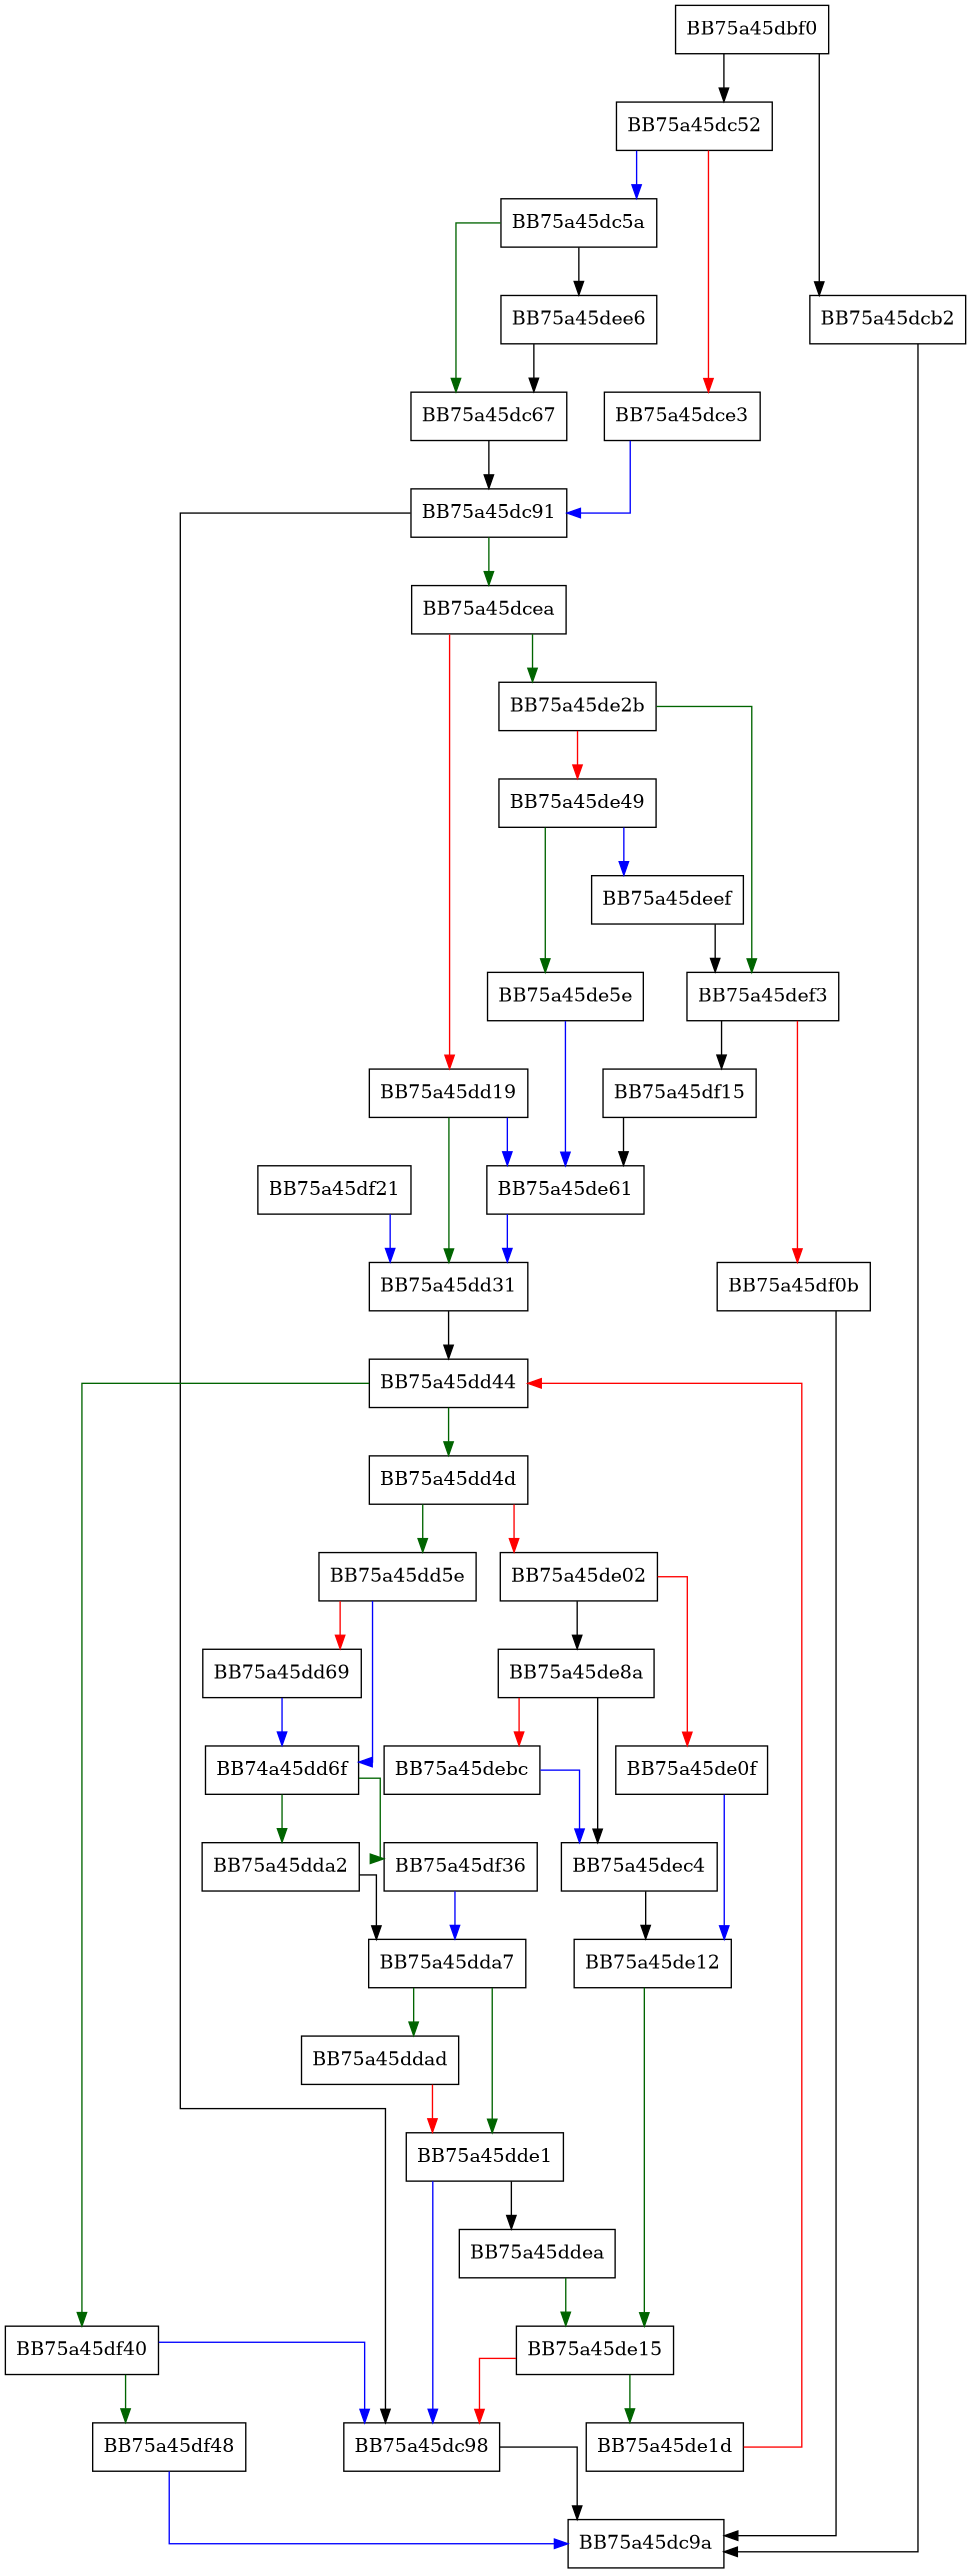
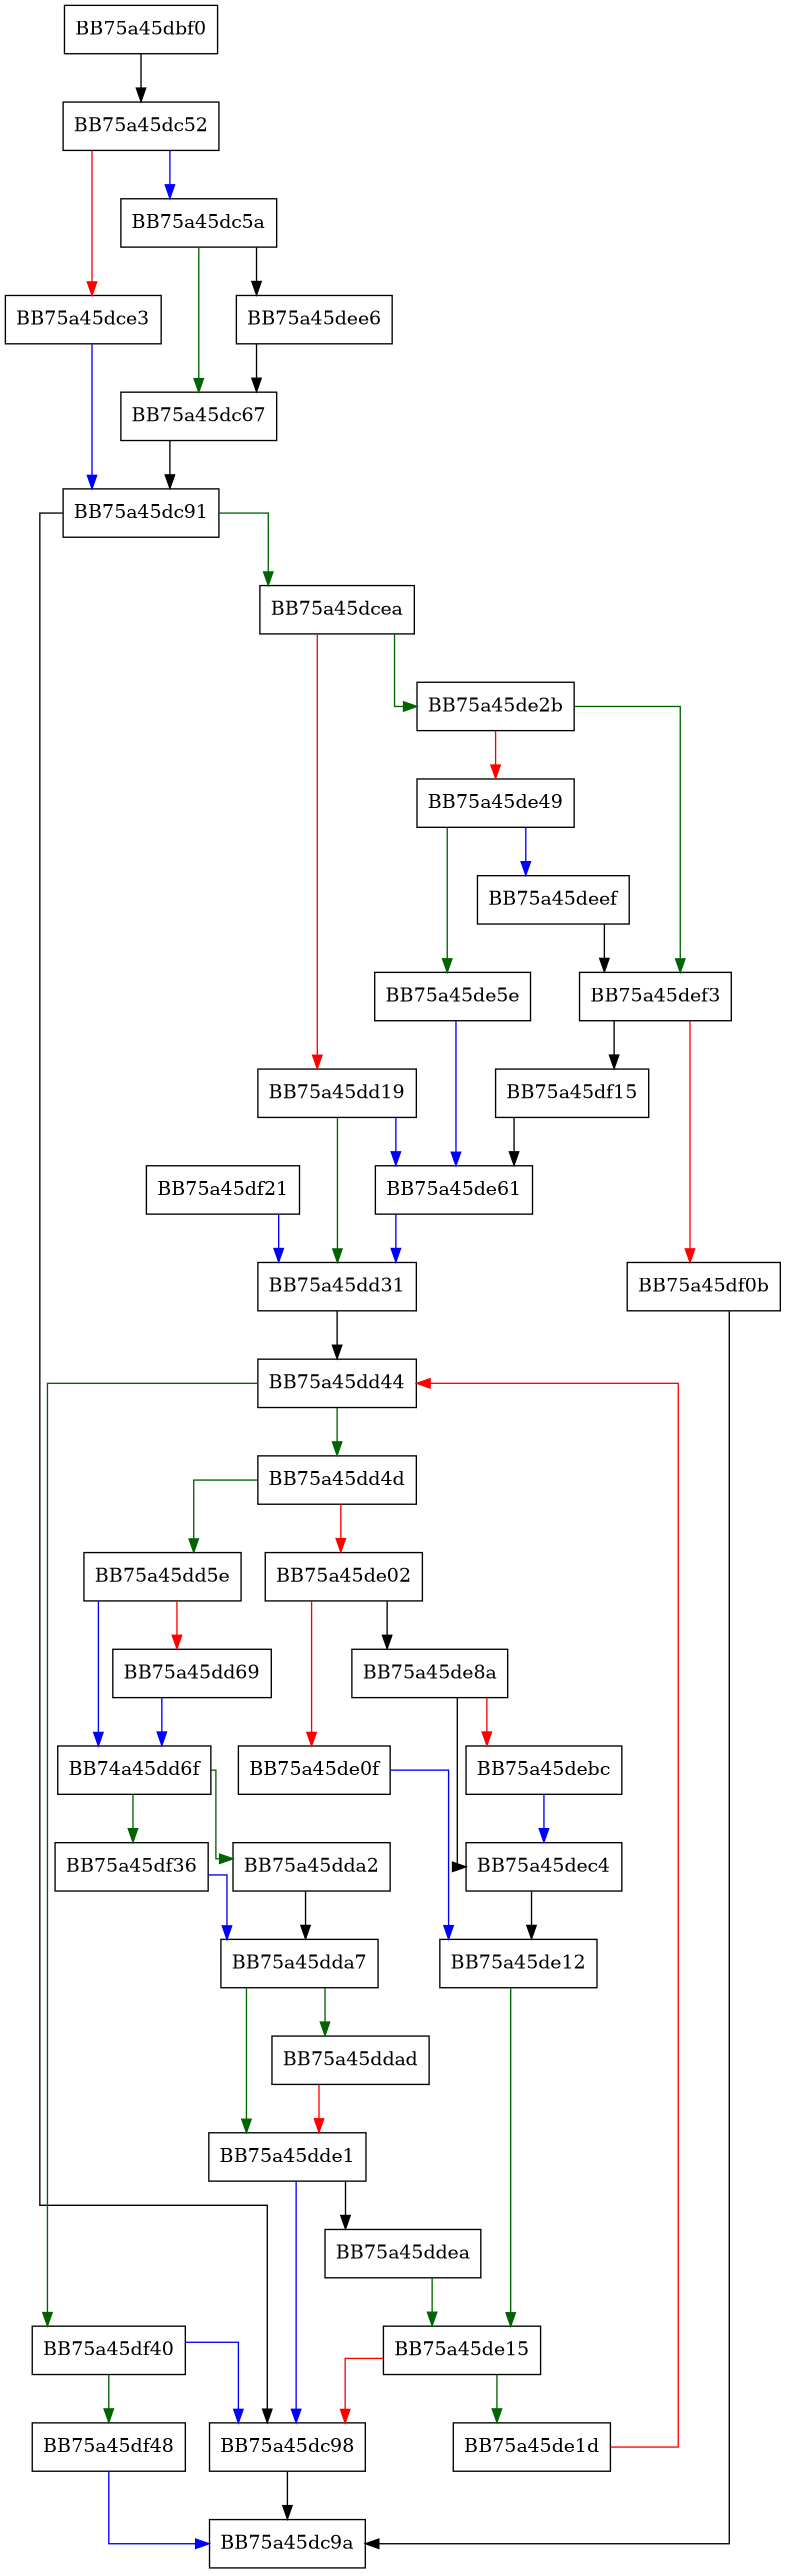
(888, 320) -> none
